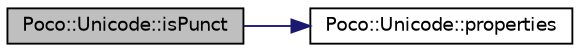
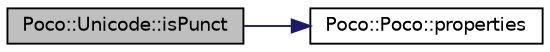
(441, 26) -> (426, 26)
